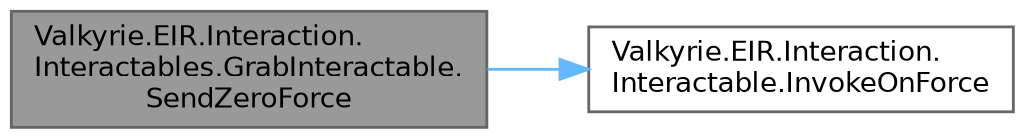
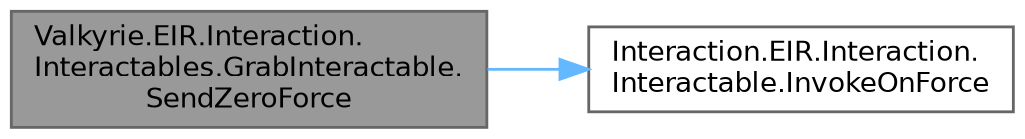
(801, 69) -> (801, 69)
